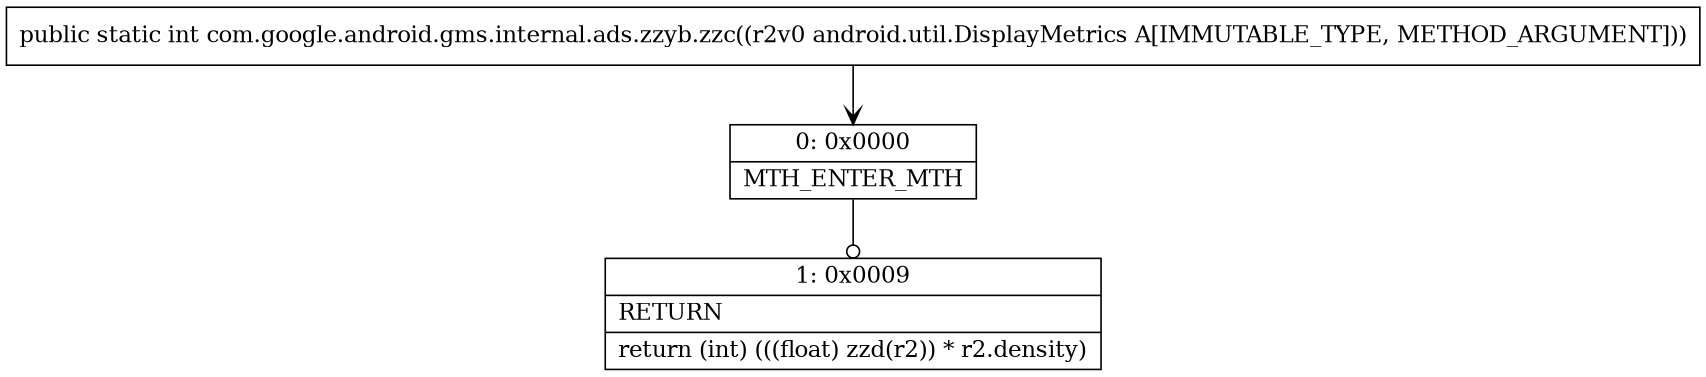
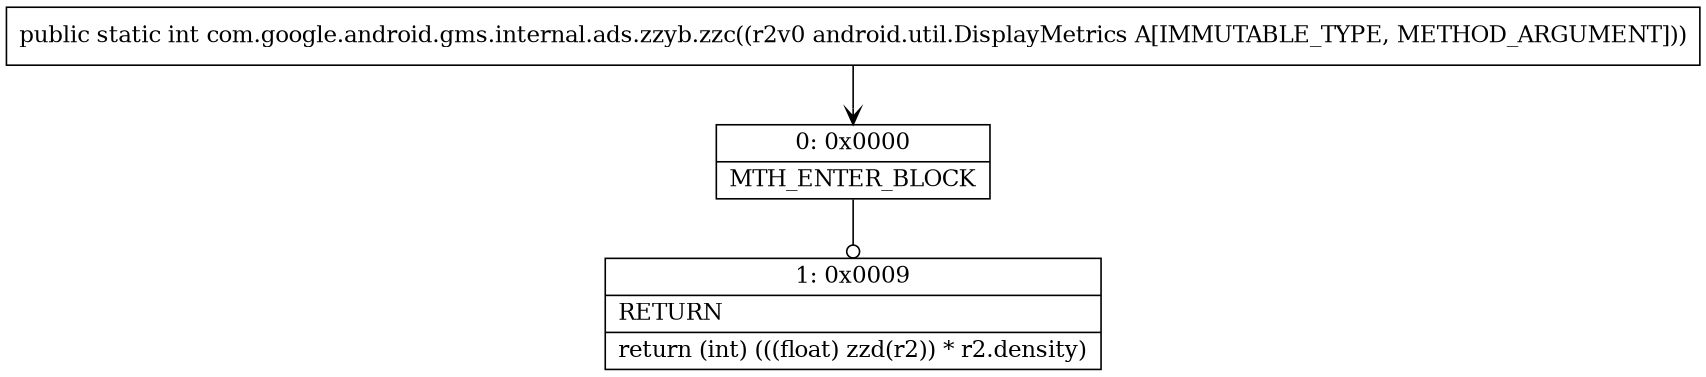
(853, 179) -> (853, 179)
